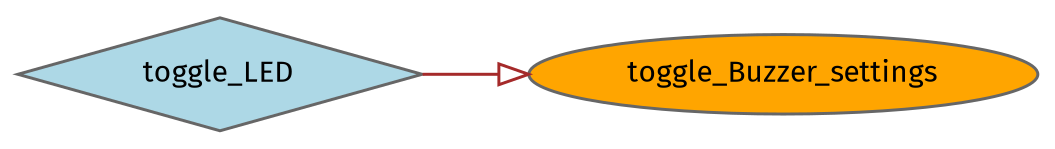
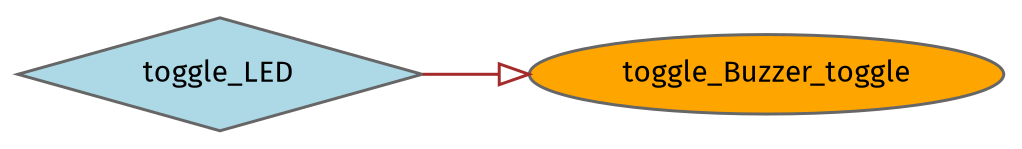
(783, 74) -> (767, 74)
